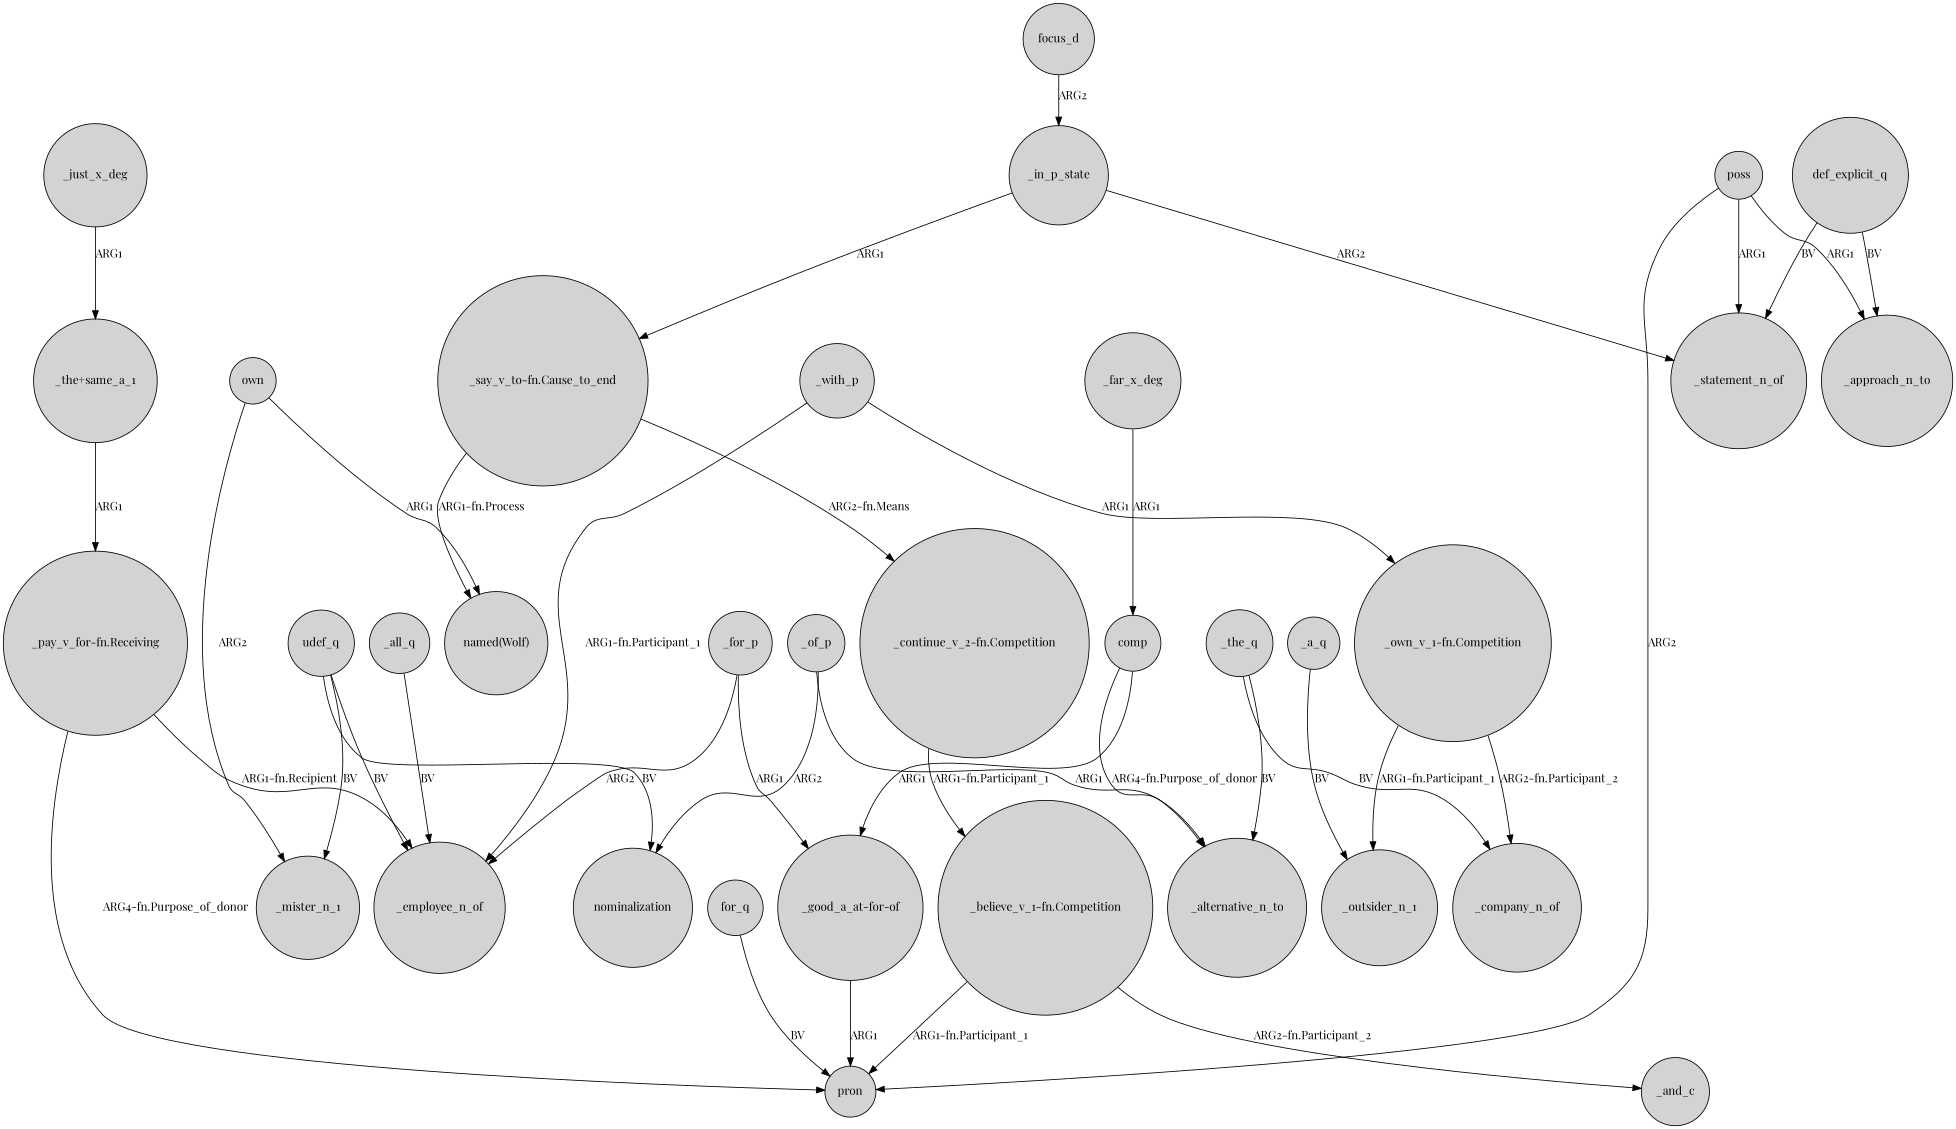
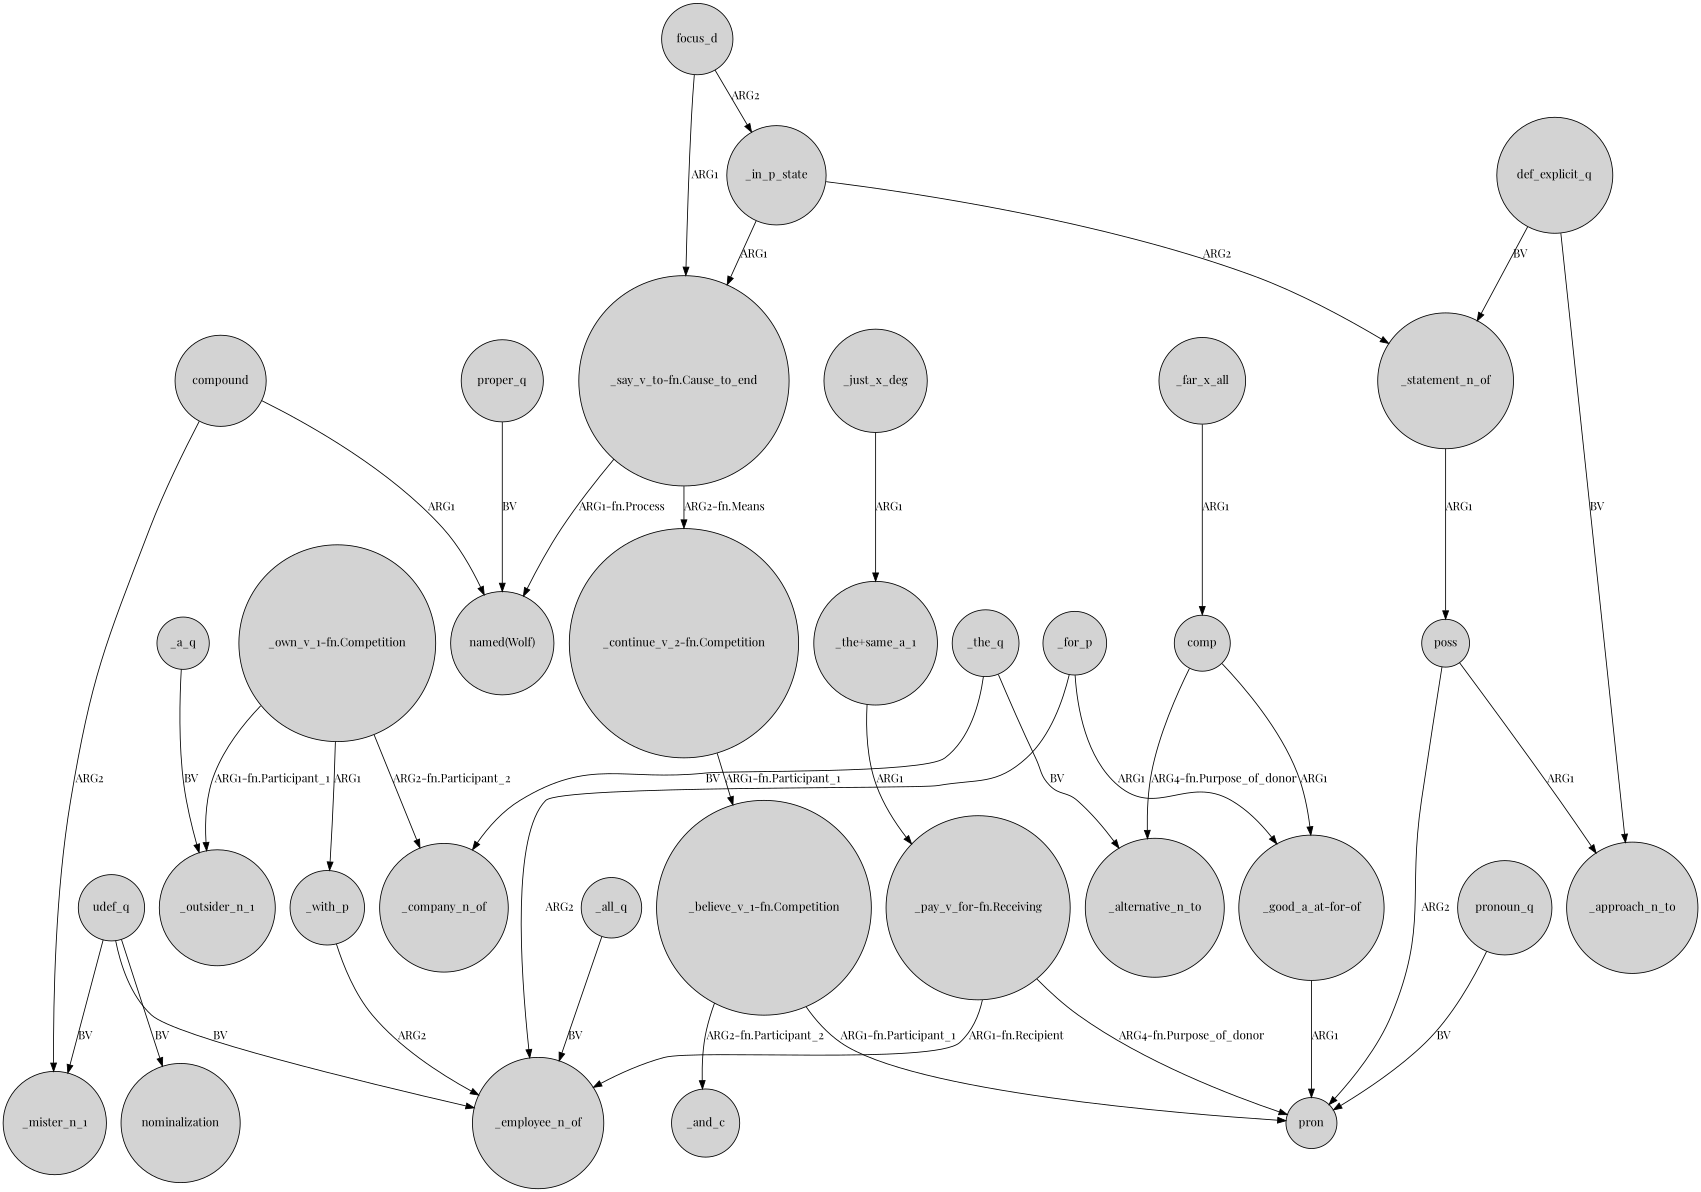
none -> (689, 171)
(1739, 252) -> (1446, 530)
(253, 381) -> (221, 381)
none -> (502, 381)
(1133, 381) -> (1202, 381)
(1121, 516) -> (333, 802)
(643, 643) -> (412, 1036)
(816, 643) -> none
(735, 908) -> (1505, 908)
